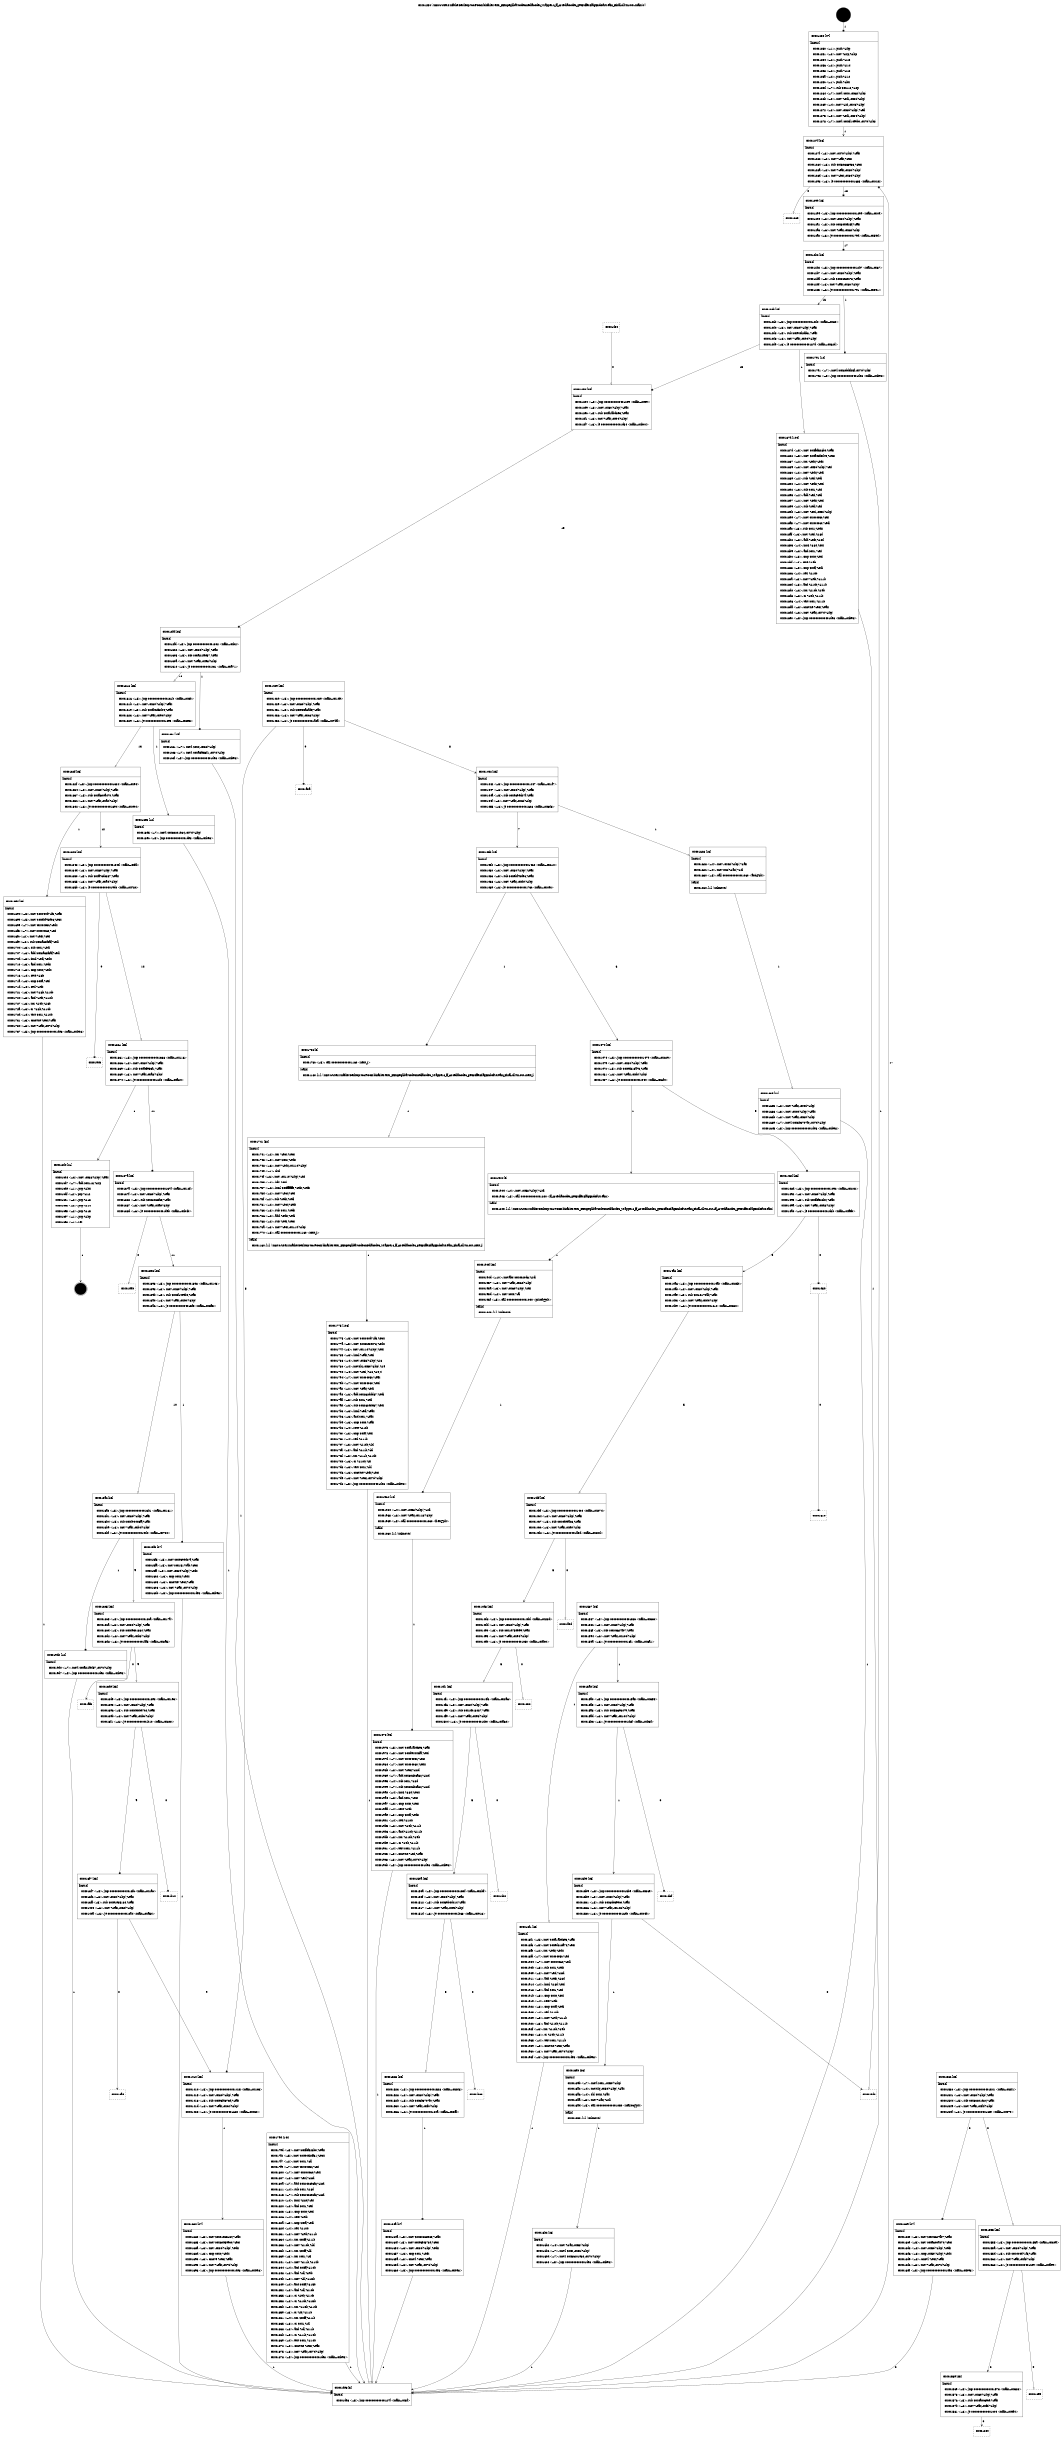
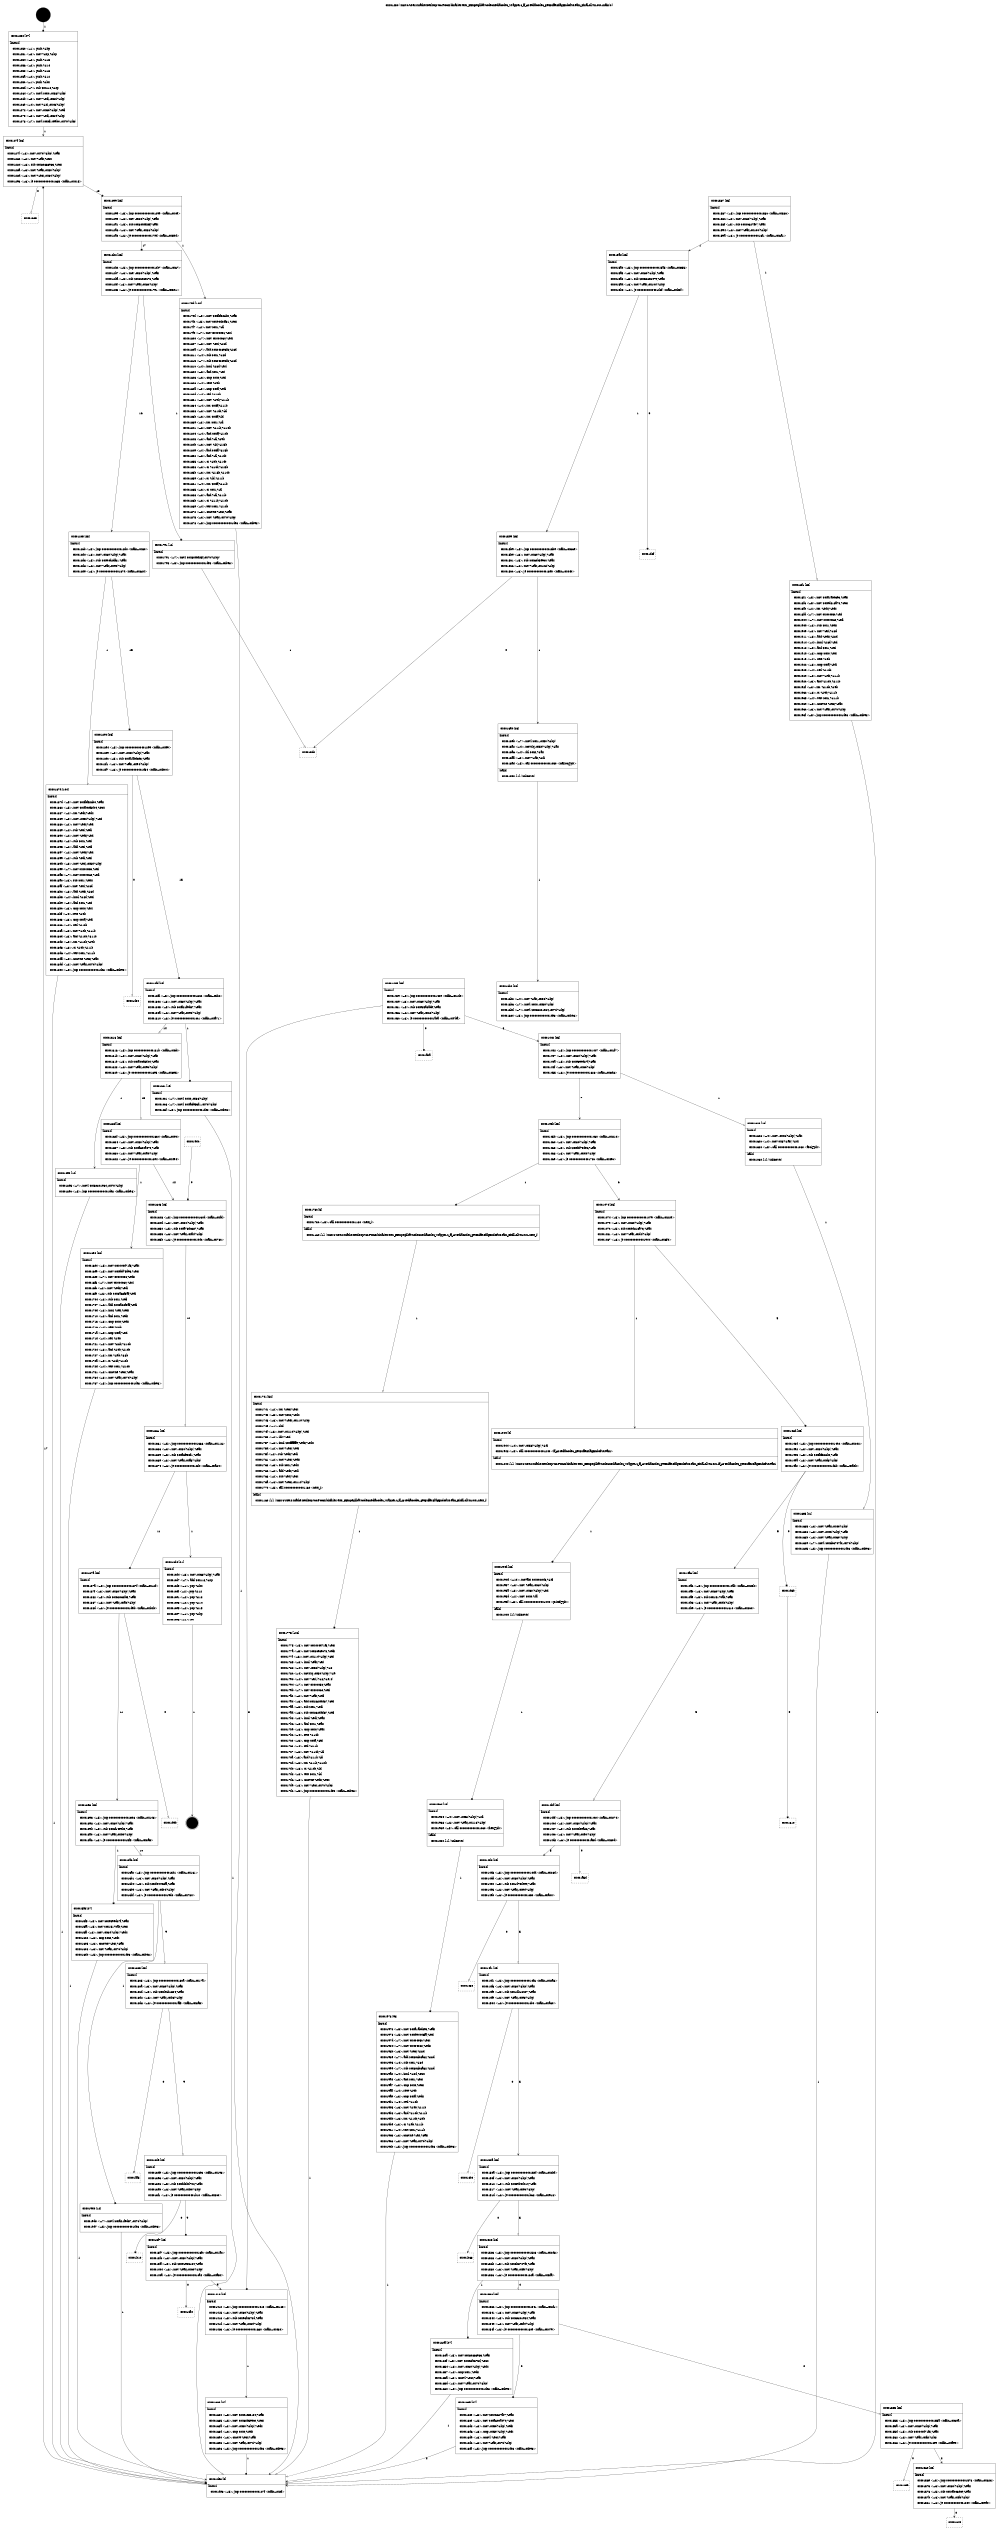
none -> (193, 268)
(611, 358) -> (132, 885)
(97, 974) -> (190, 1173)
none -> (518, 2284)
(525, 2370) -> none
